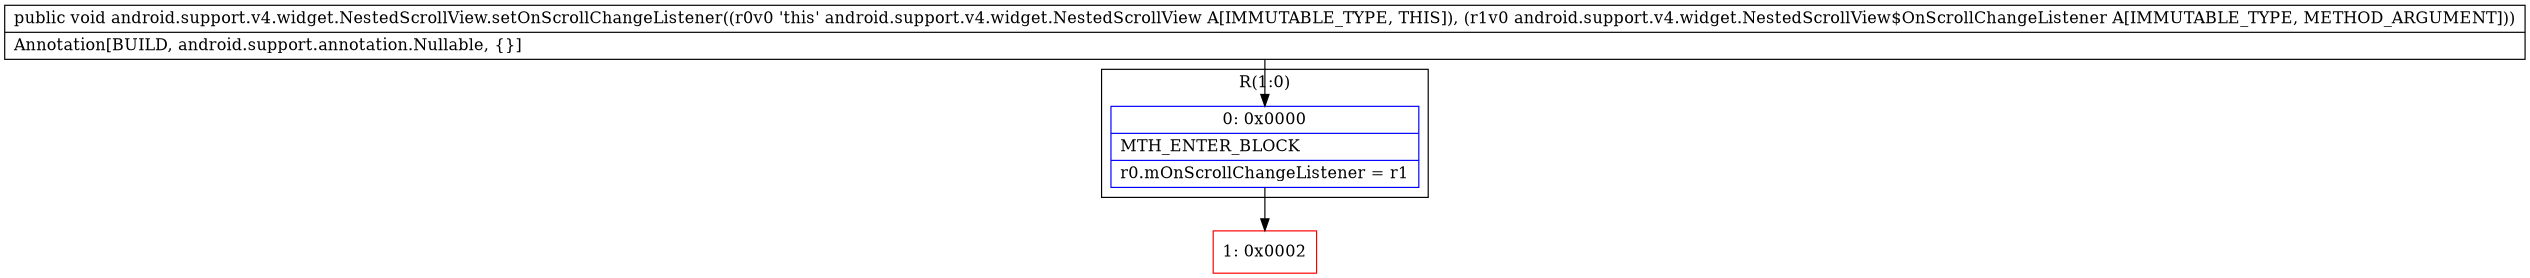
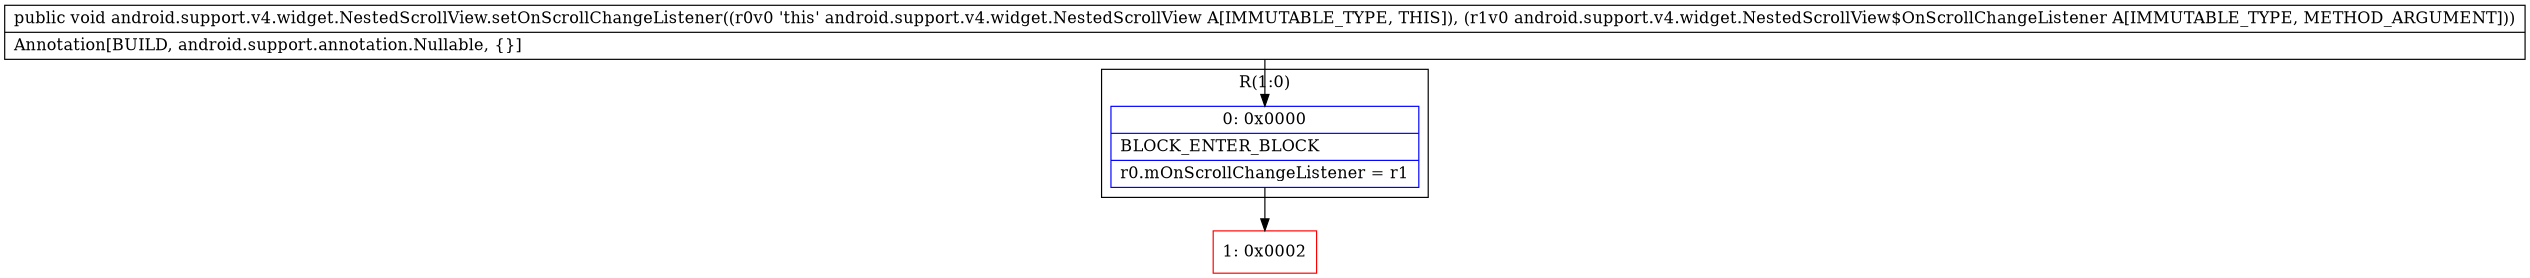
(1211, 146) -> (1220, 146)
